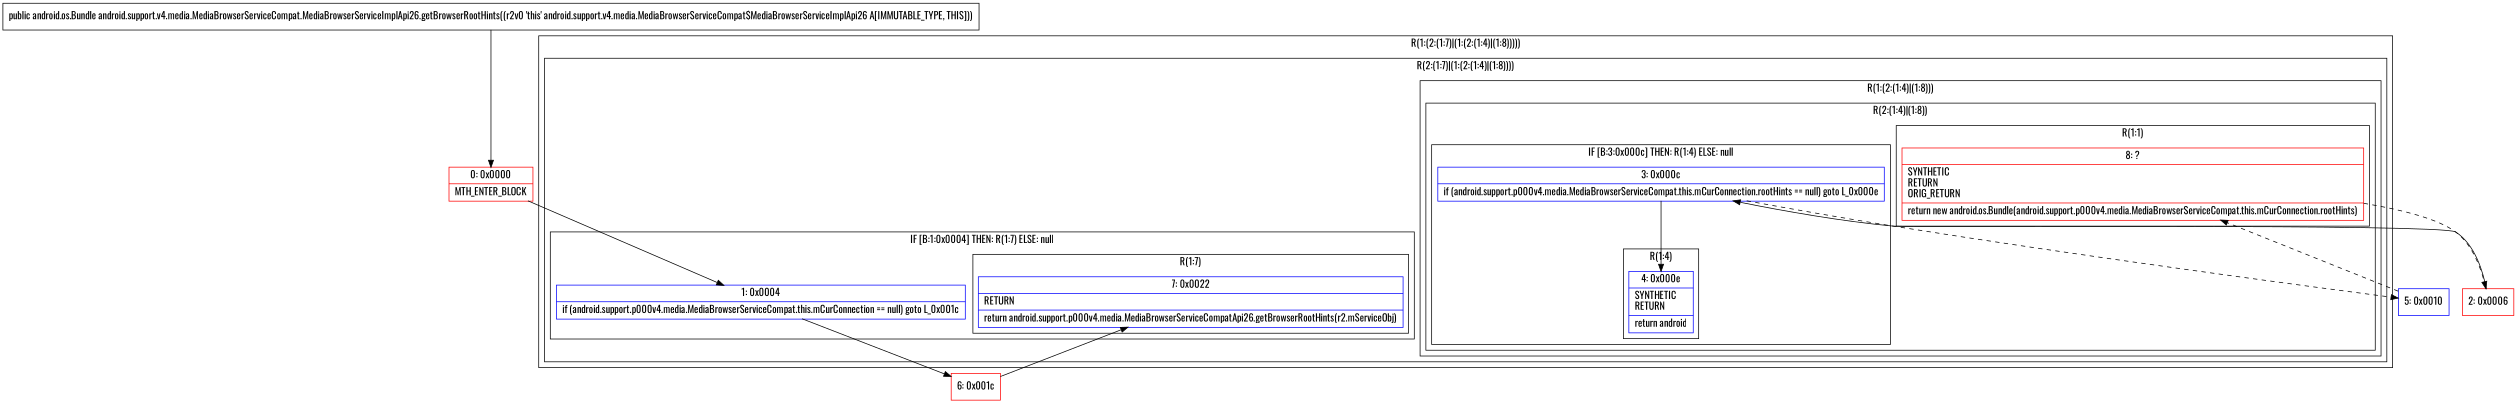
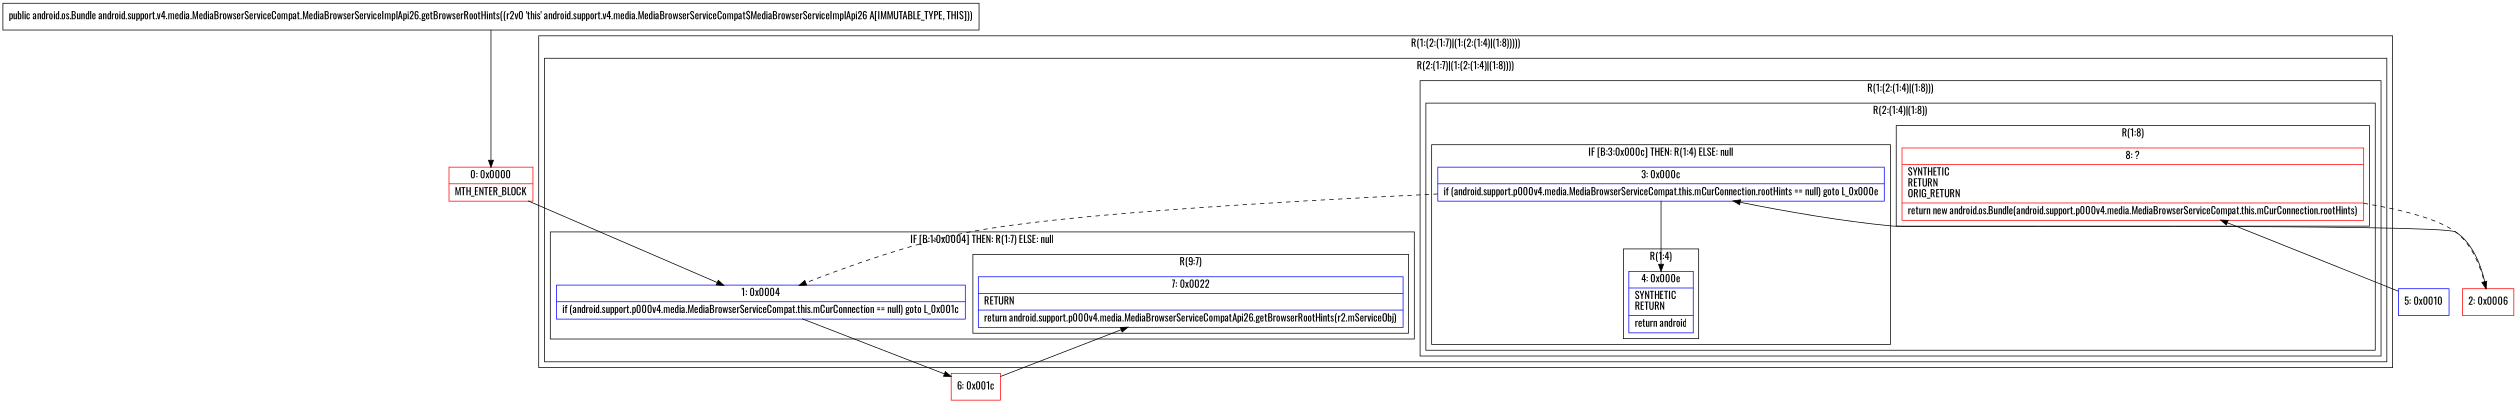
(2133, 134) -> (2133, 134)
(2068, 253) -> (1118, 214)
(2313, 257) -> (2313, 257)
(1191, 263) -> (1191, 263)
